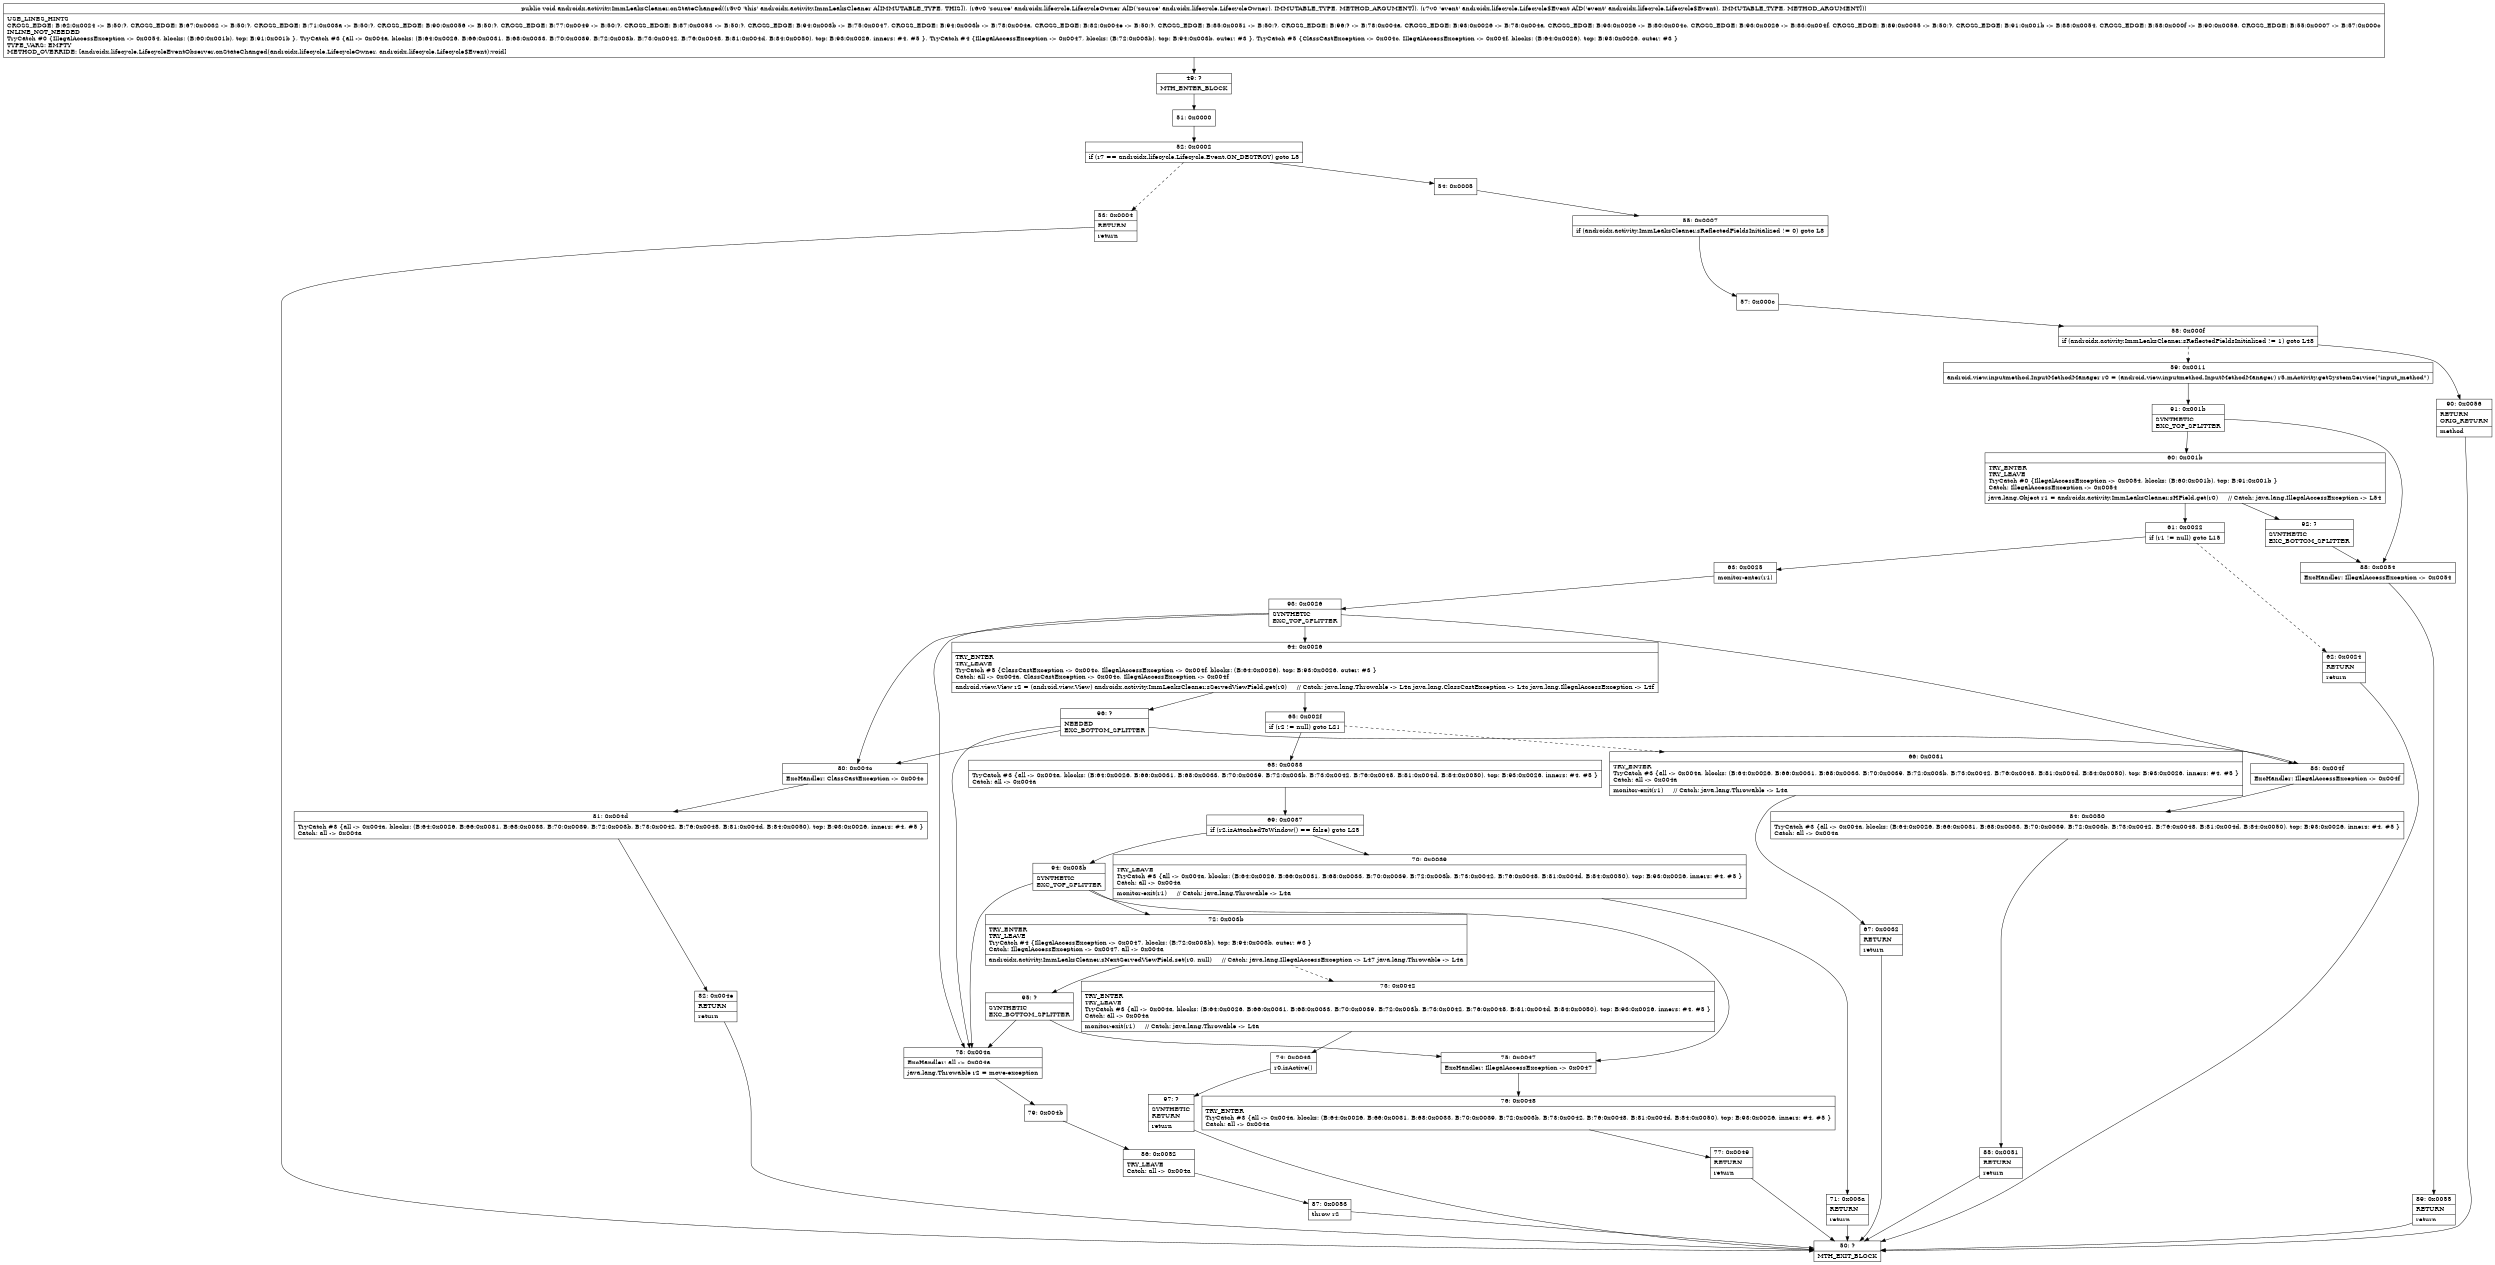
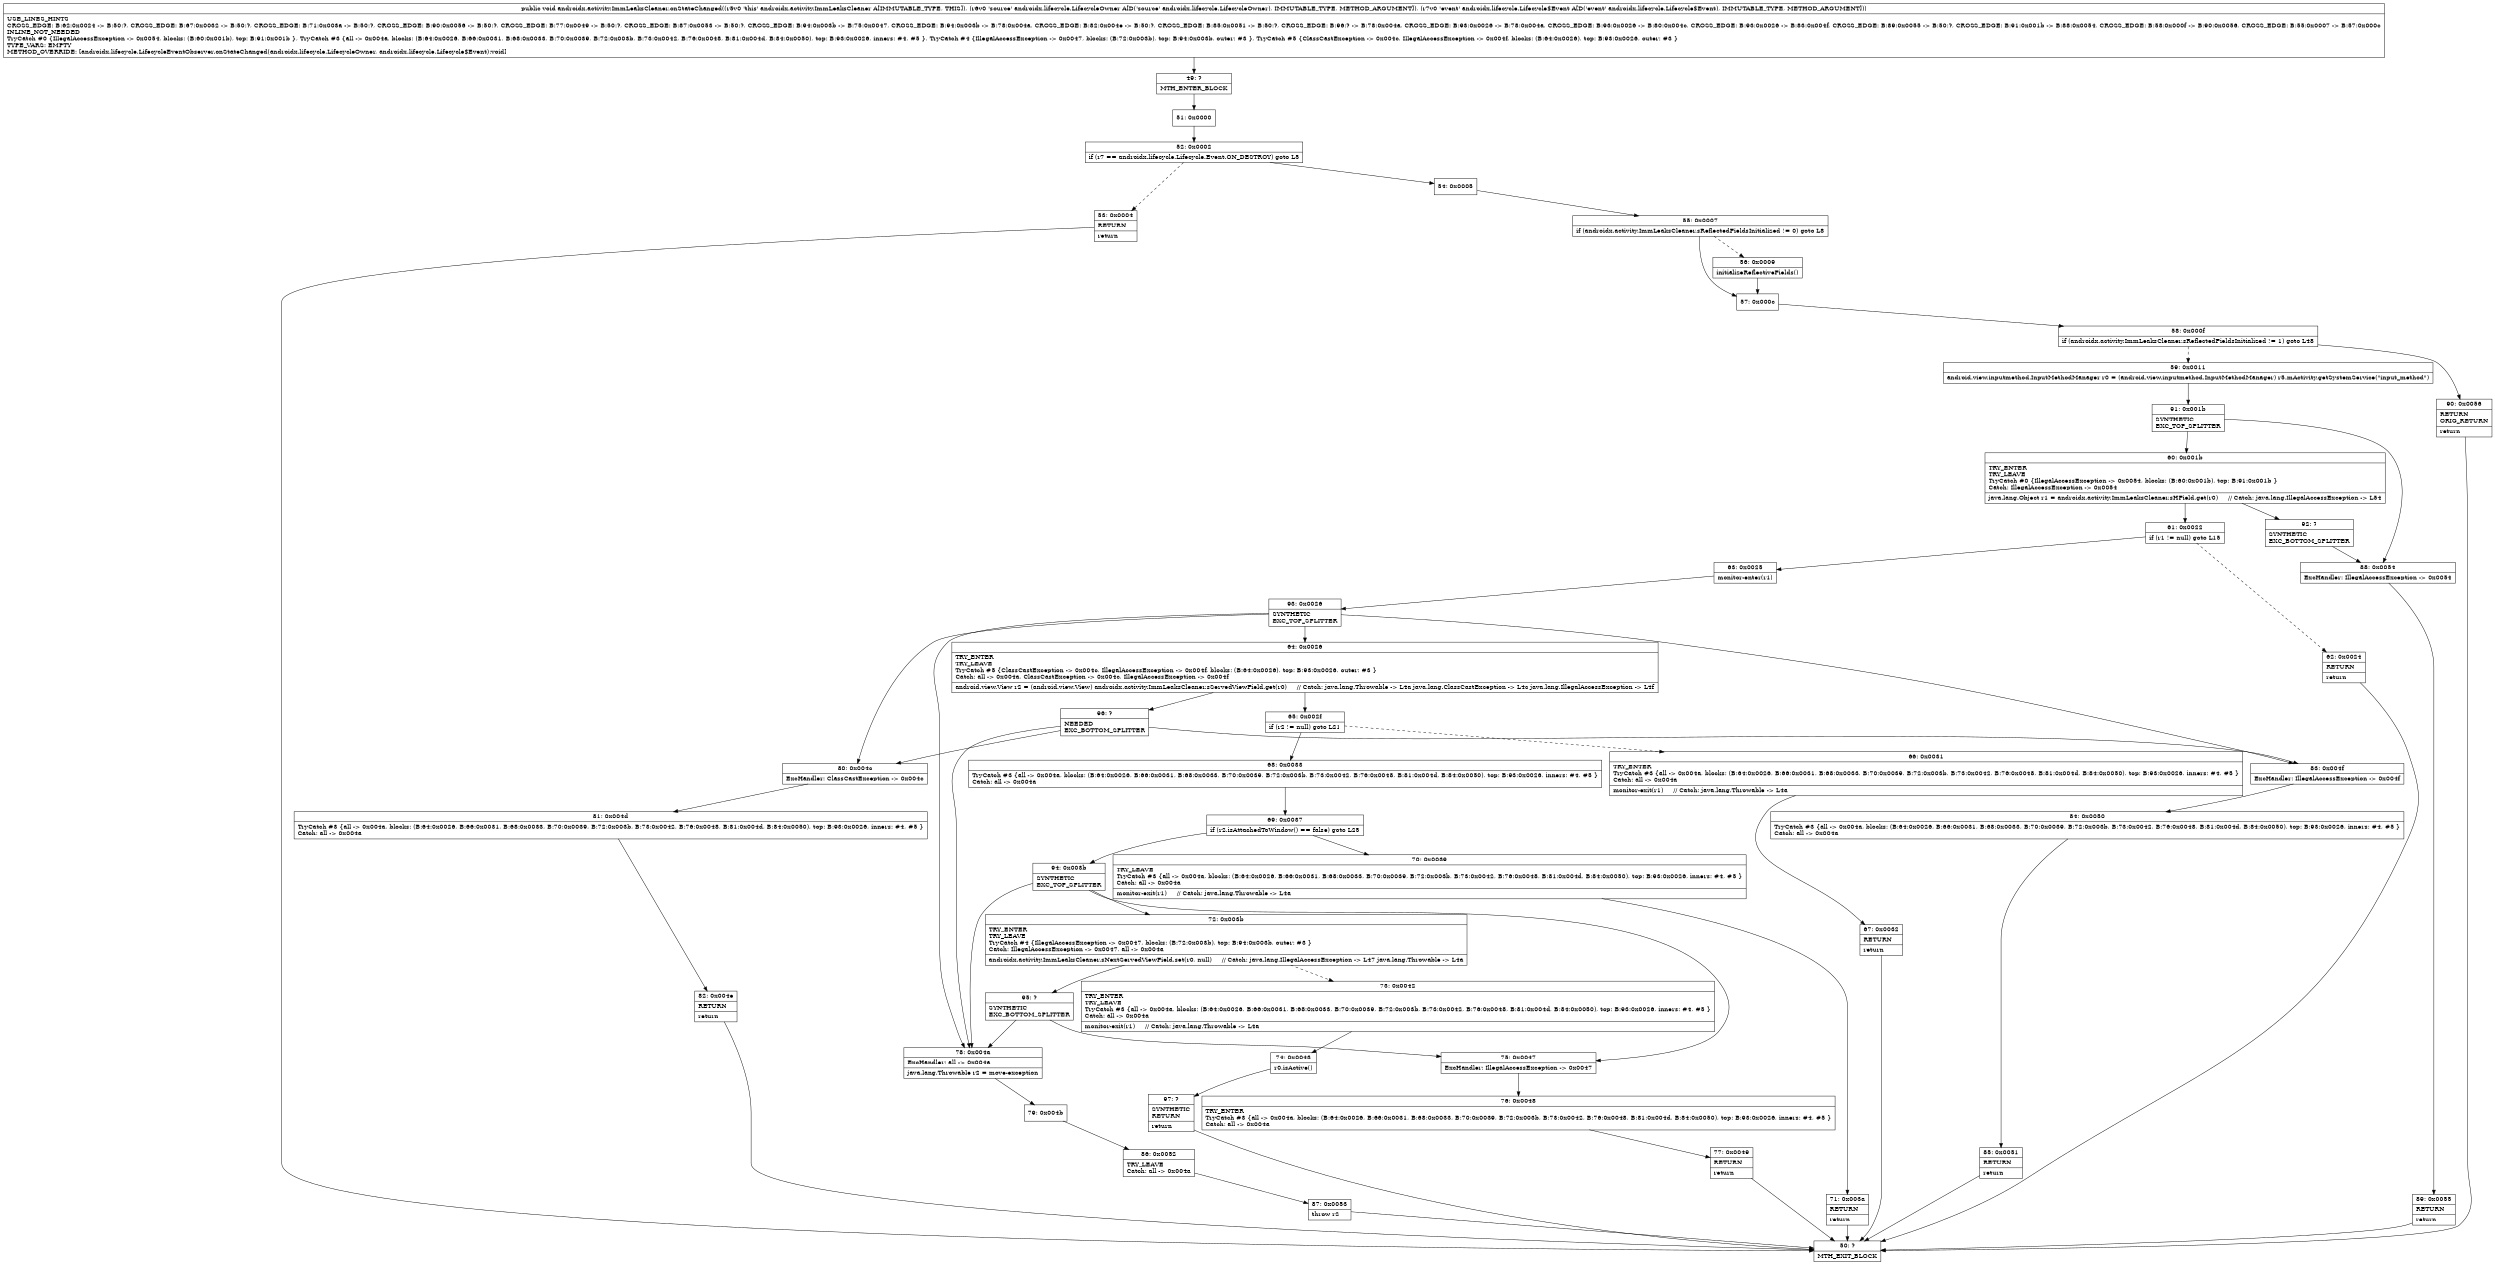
none -> (1758, 268)
(2452, 431) -> (2450, 431)
